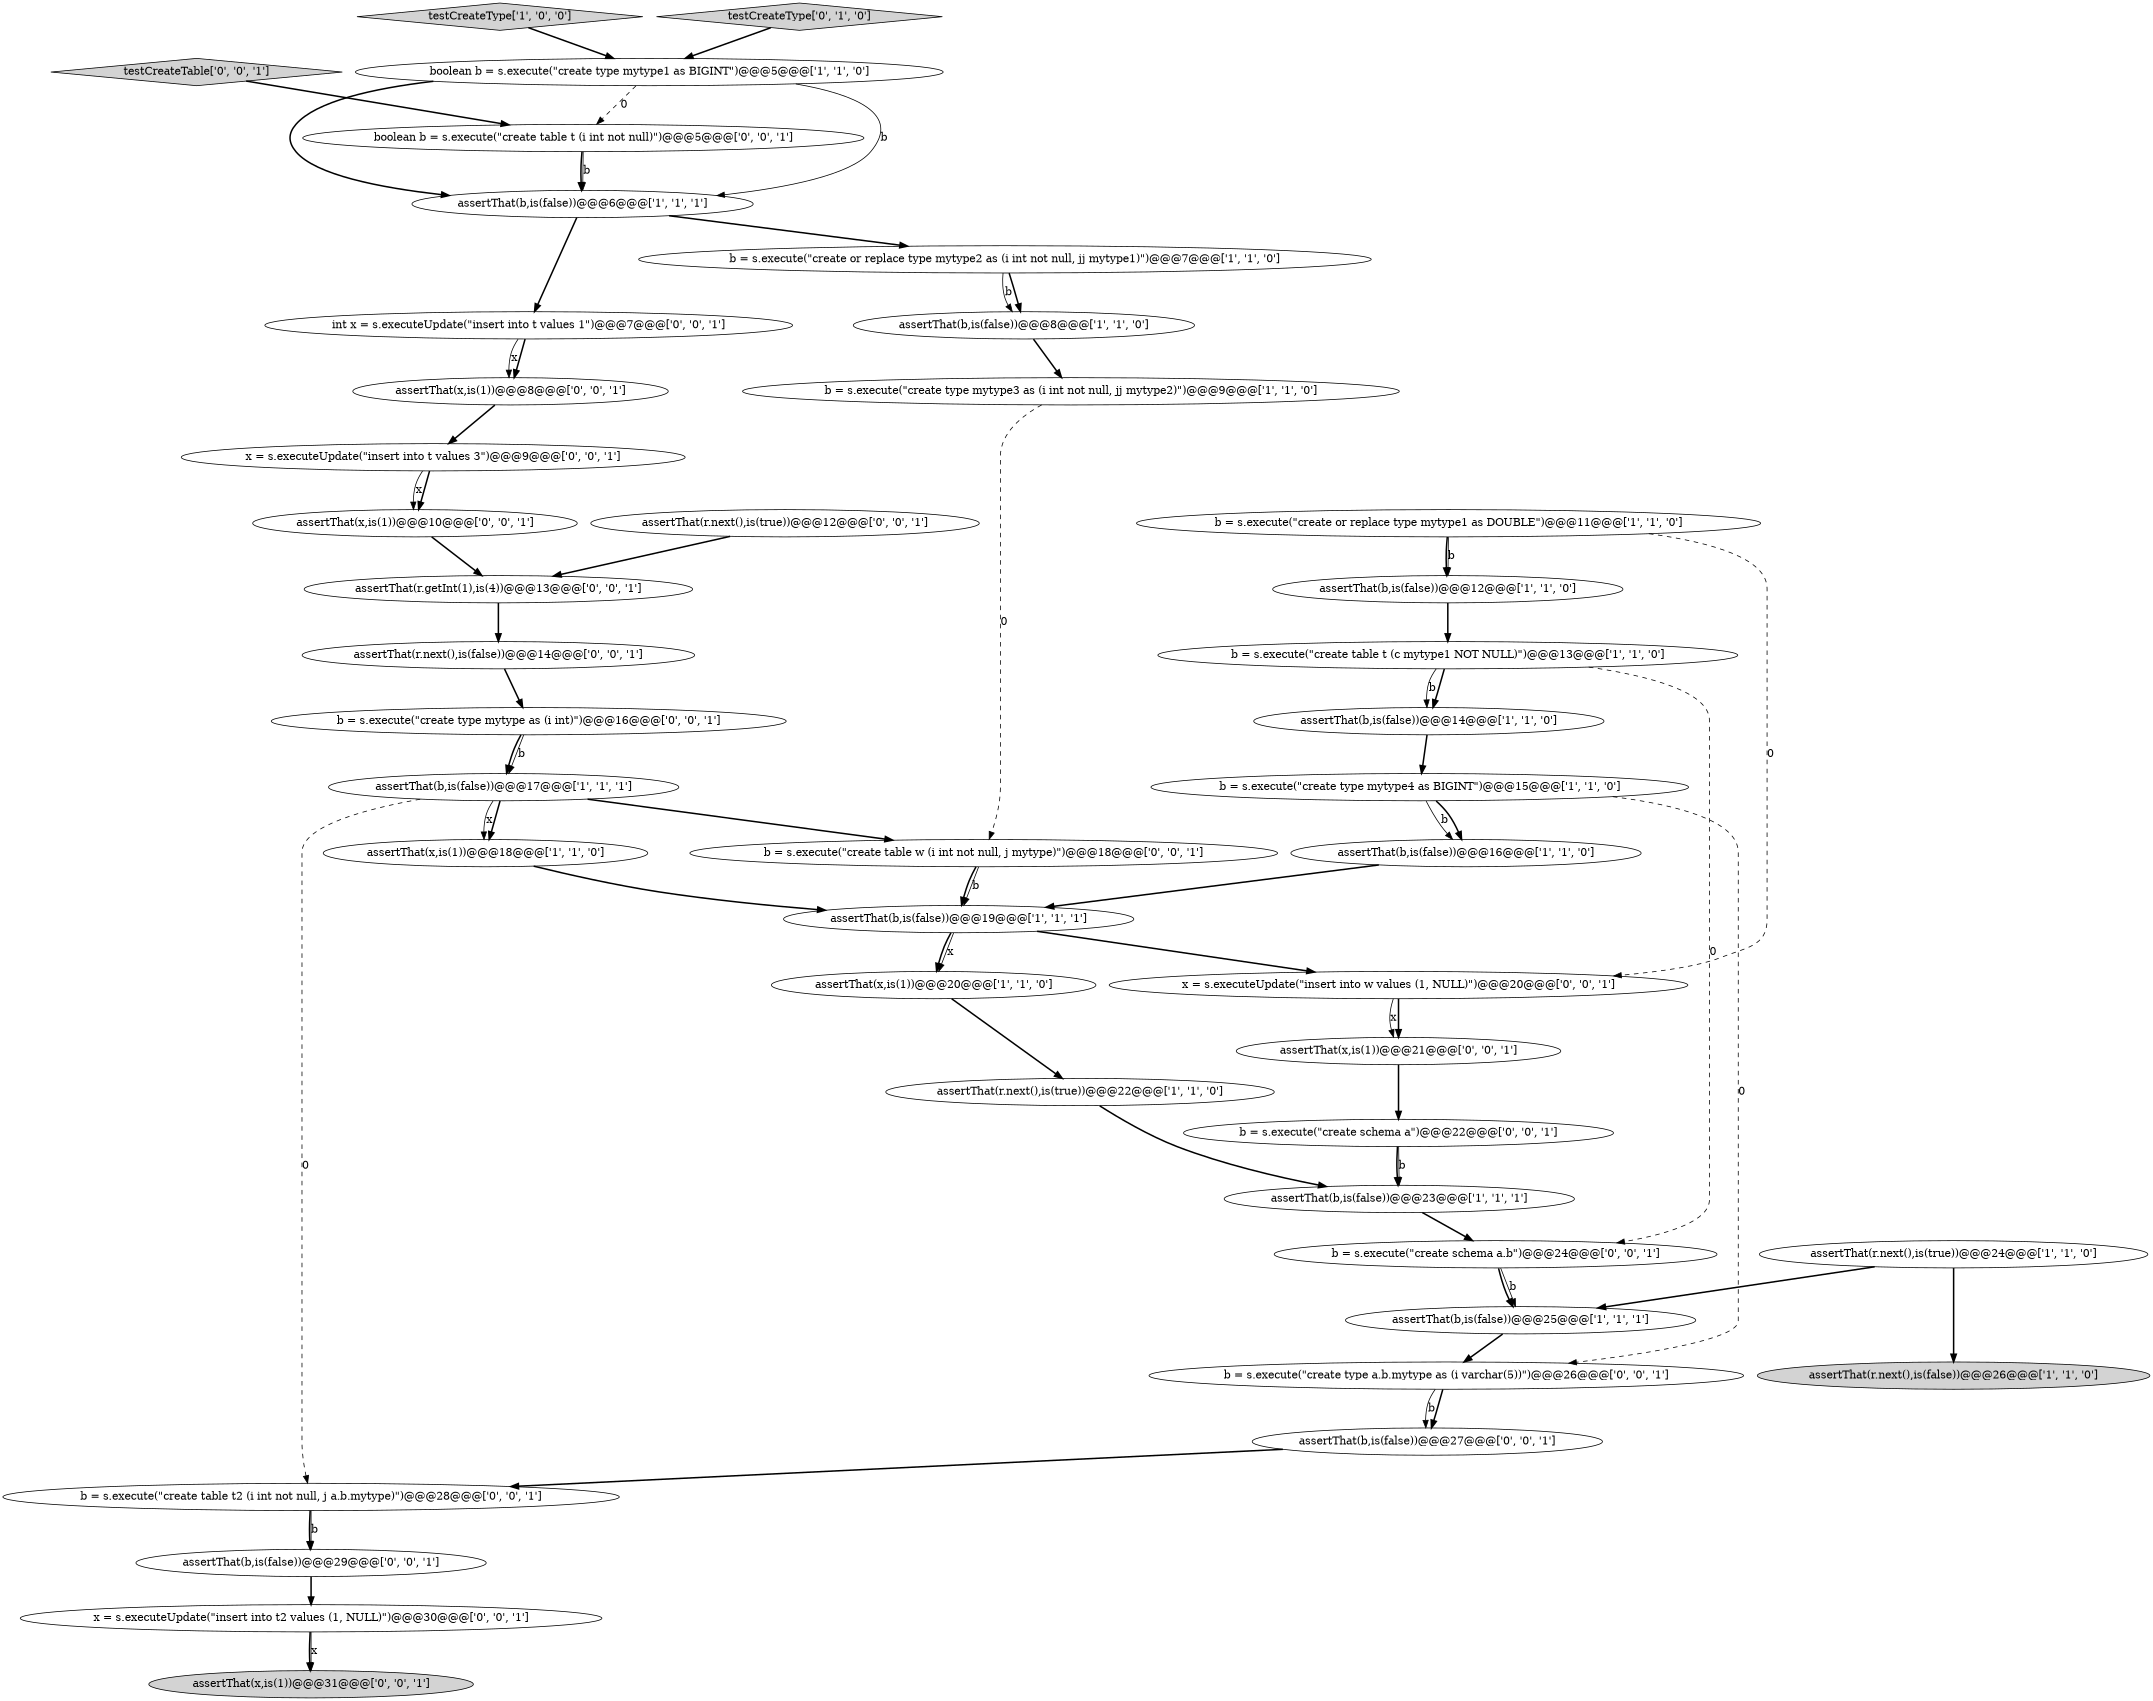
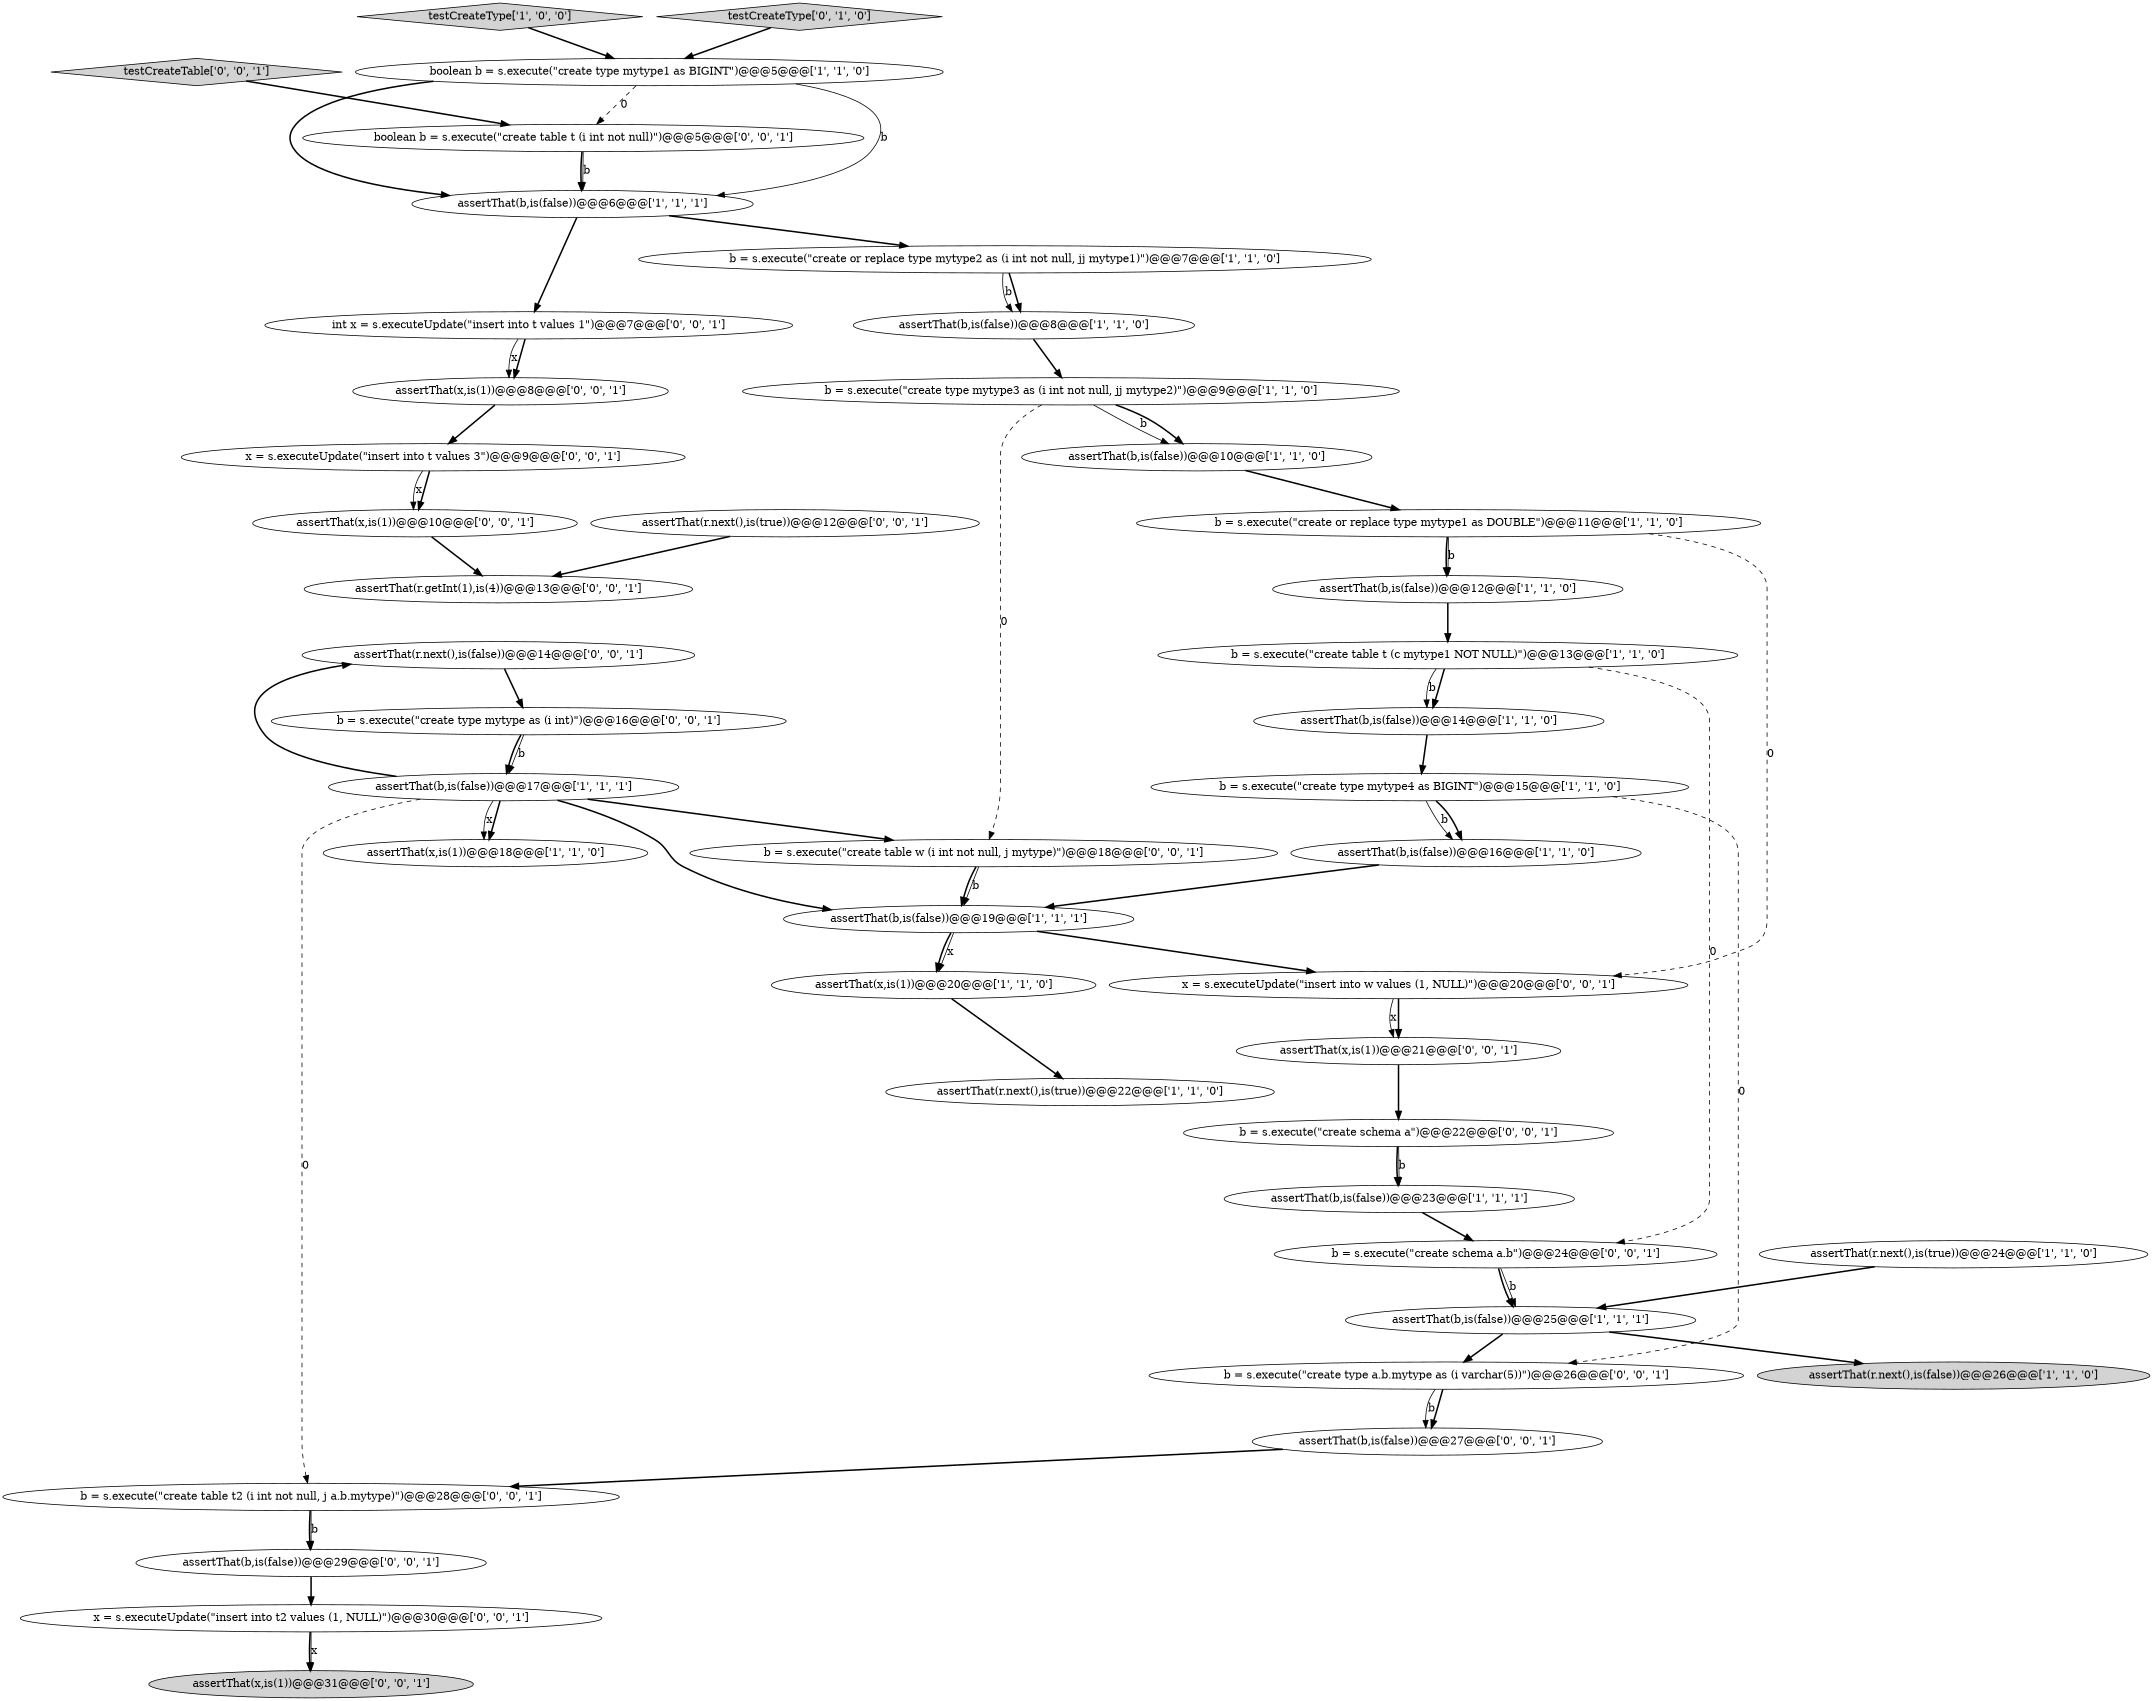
none -> (1197, 457)
(498, 618) -> (268, 738)
(675, 894) -> (684, 867)
(1205, 1156) -> none
(1954, 1311) -> (1732, 1347)
